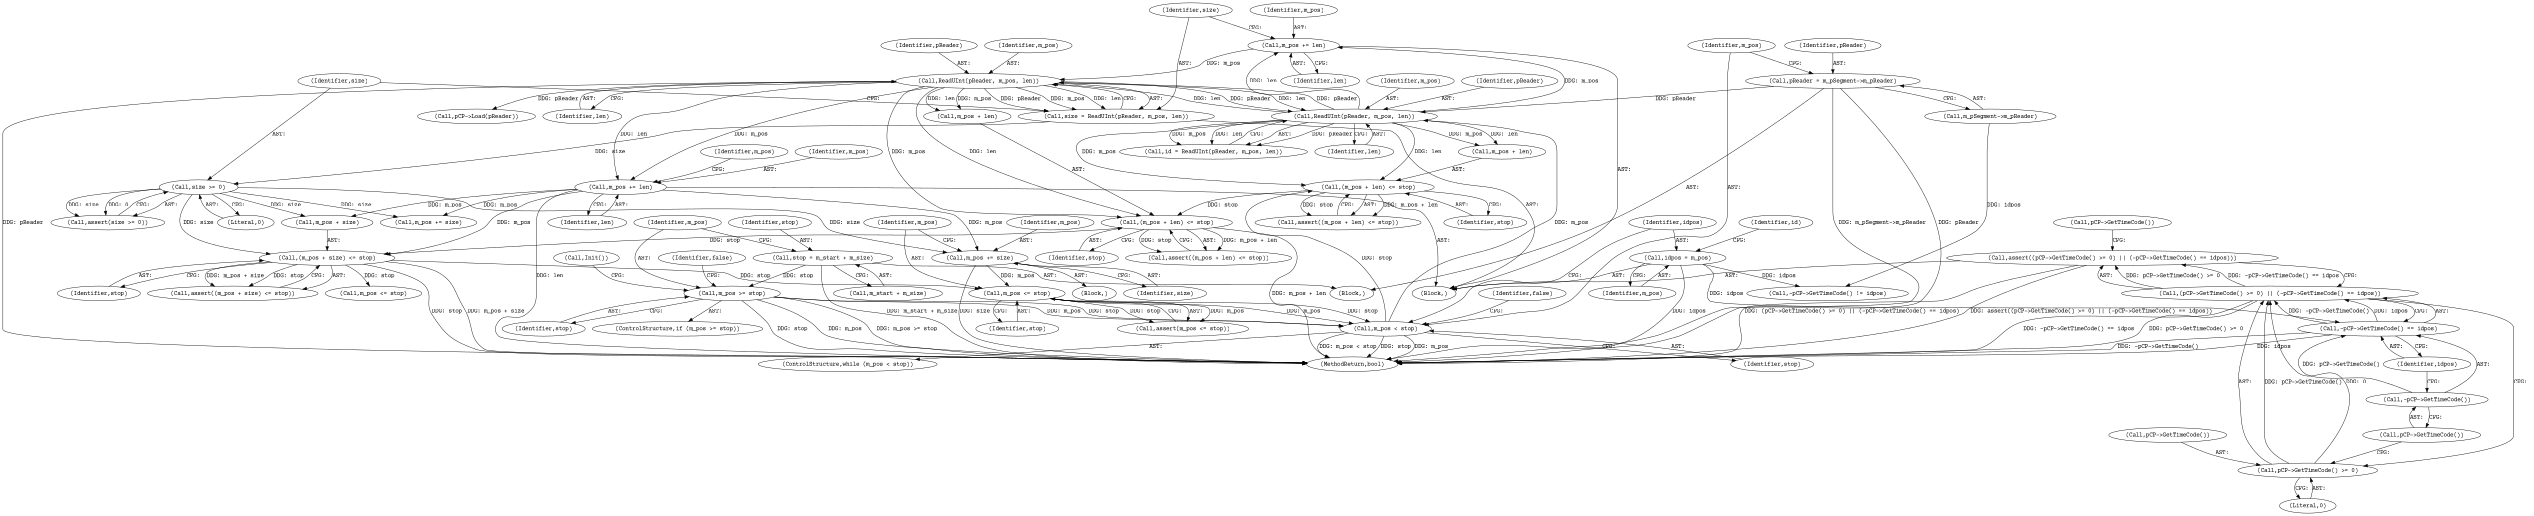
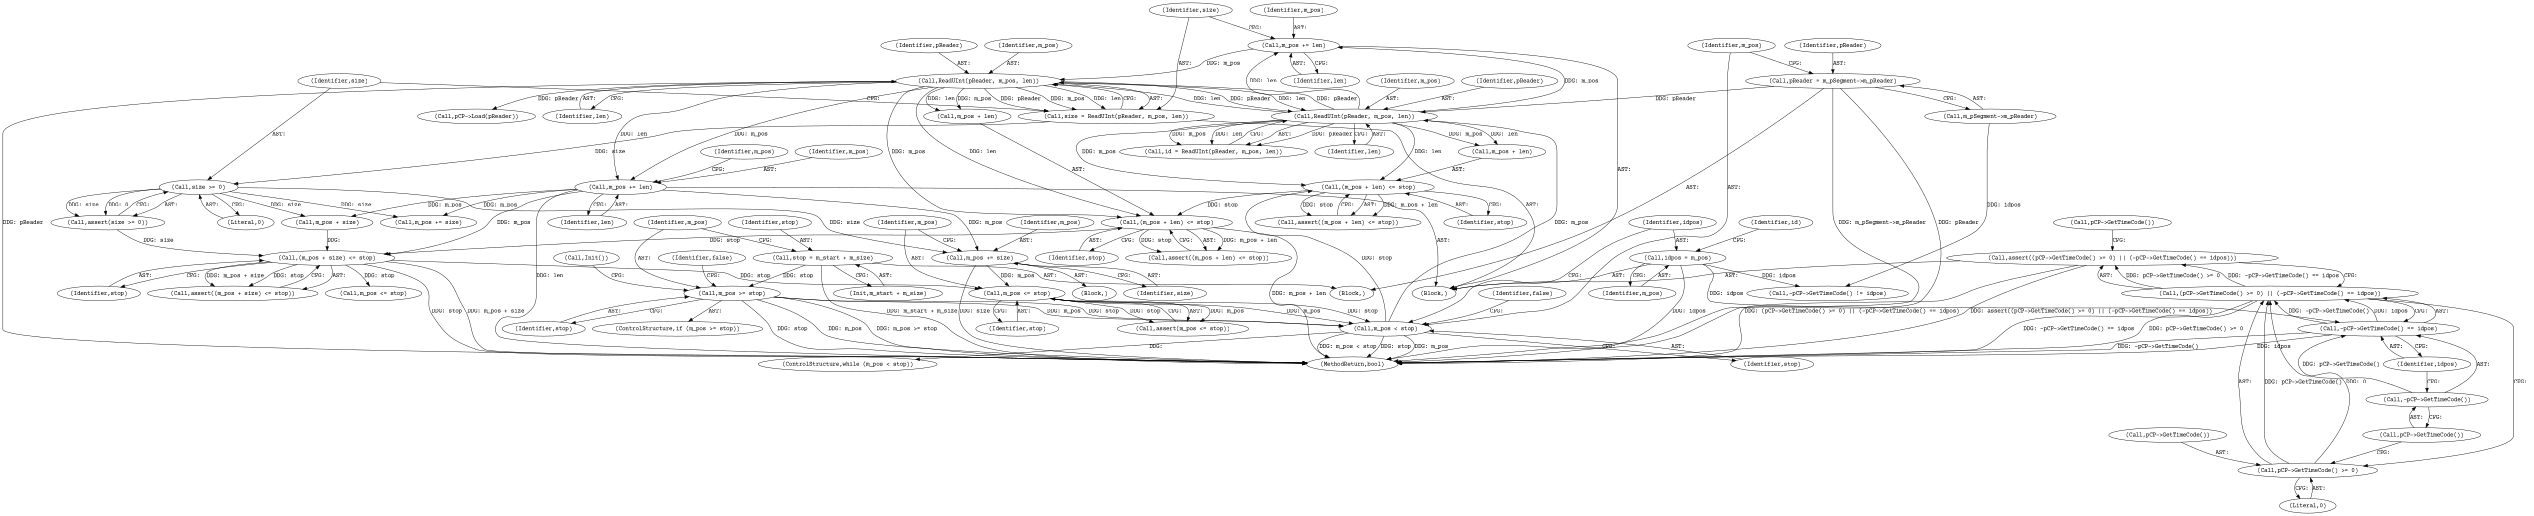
(336, 240) -> (336, 240)
(204, 242) -> (186, 250)
(888, 293) -> (888, 293)
(1158, 347) -> (1158, 347)
